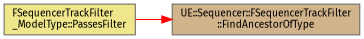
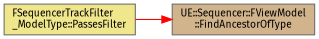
(266, 19) -> (243, 19)
